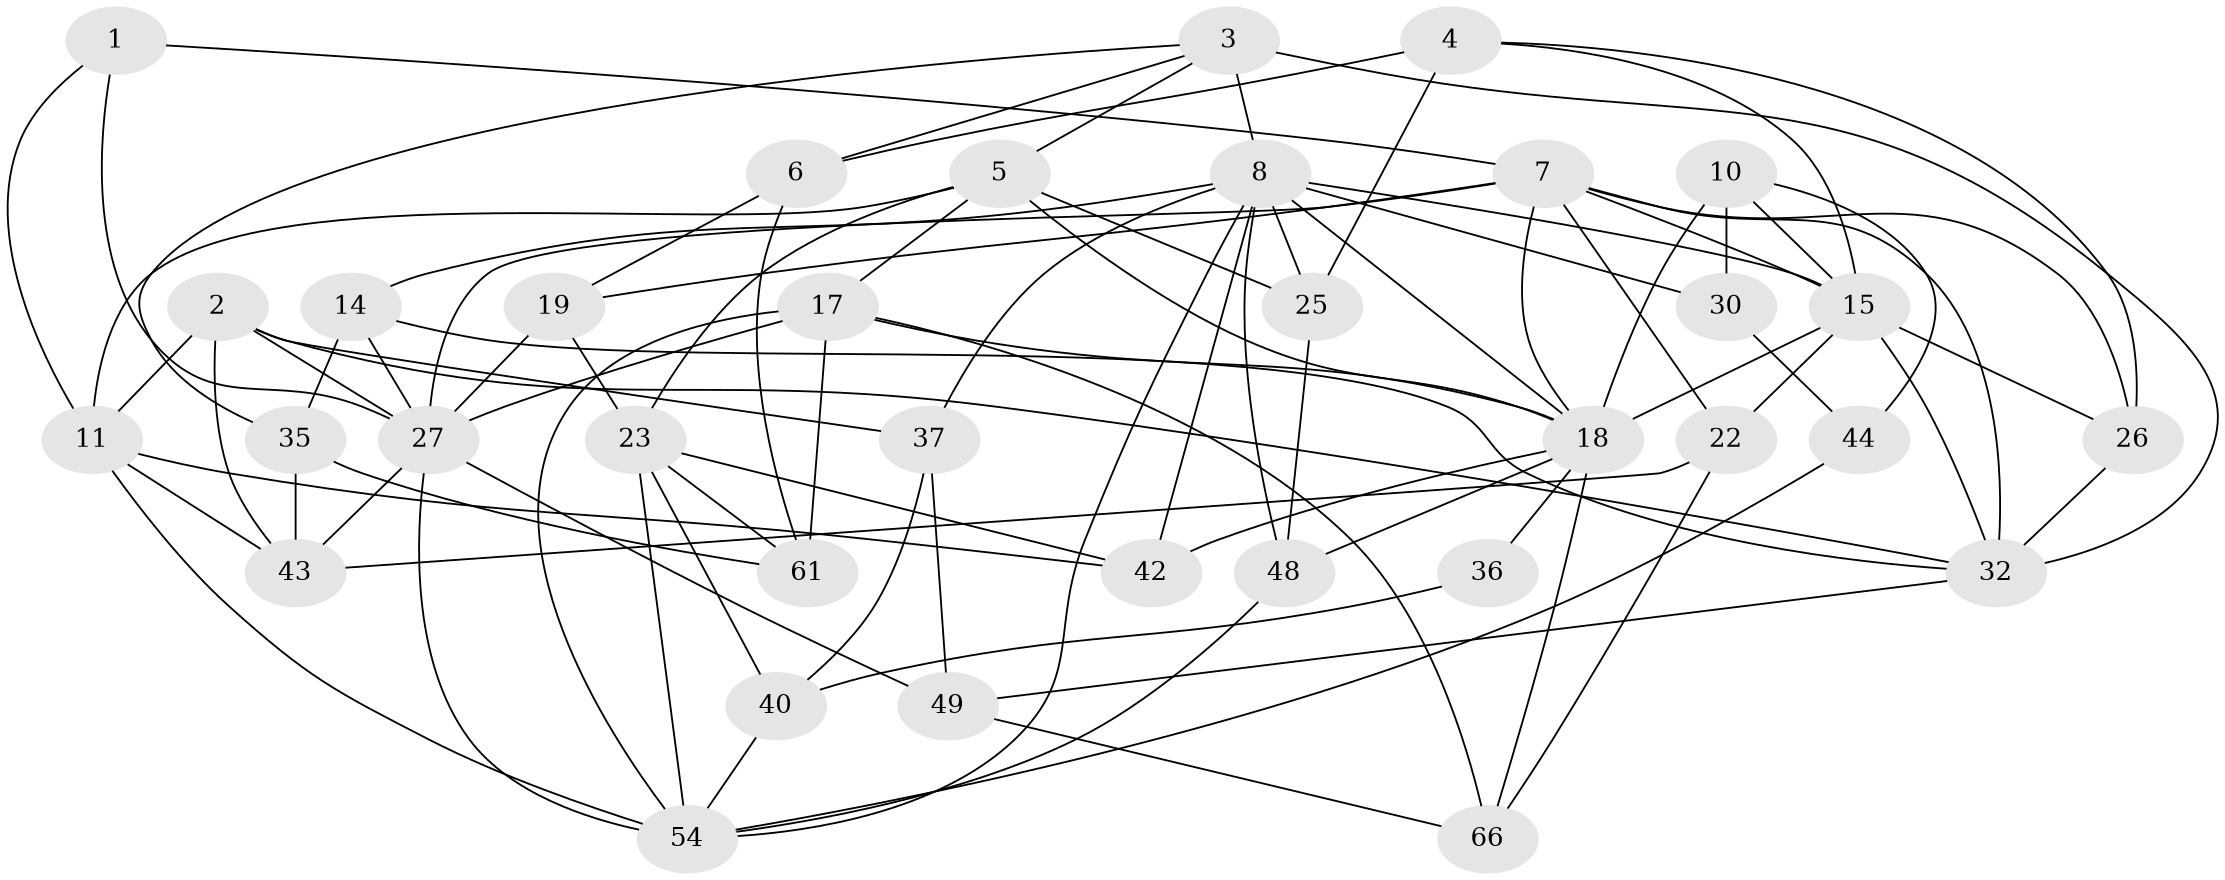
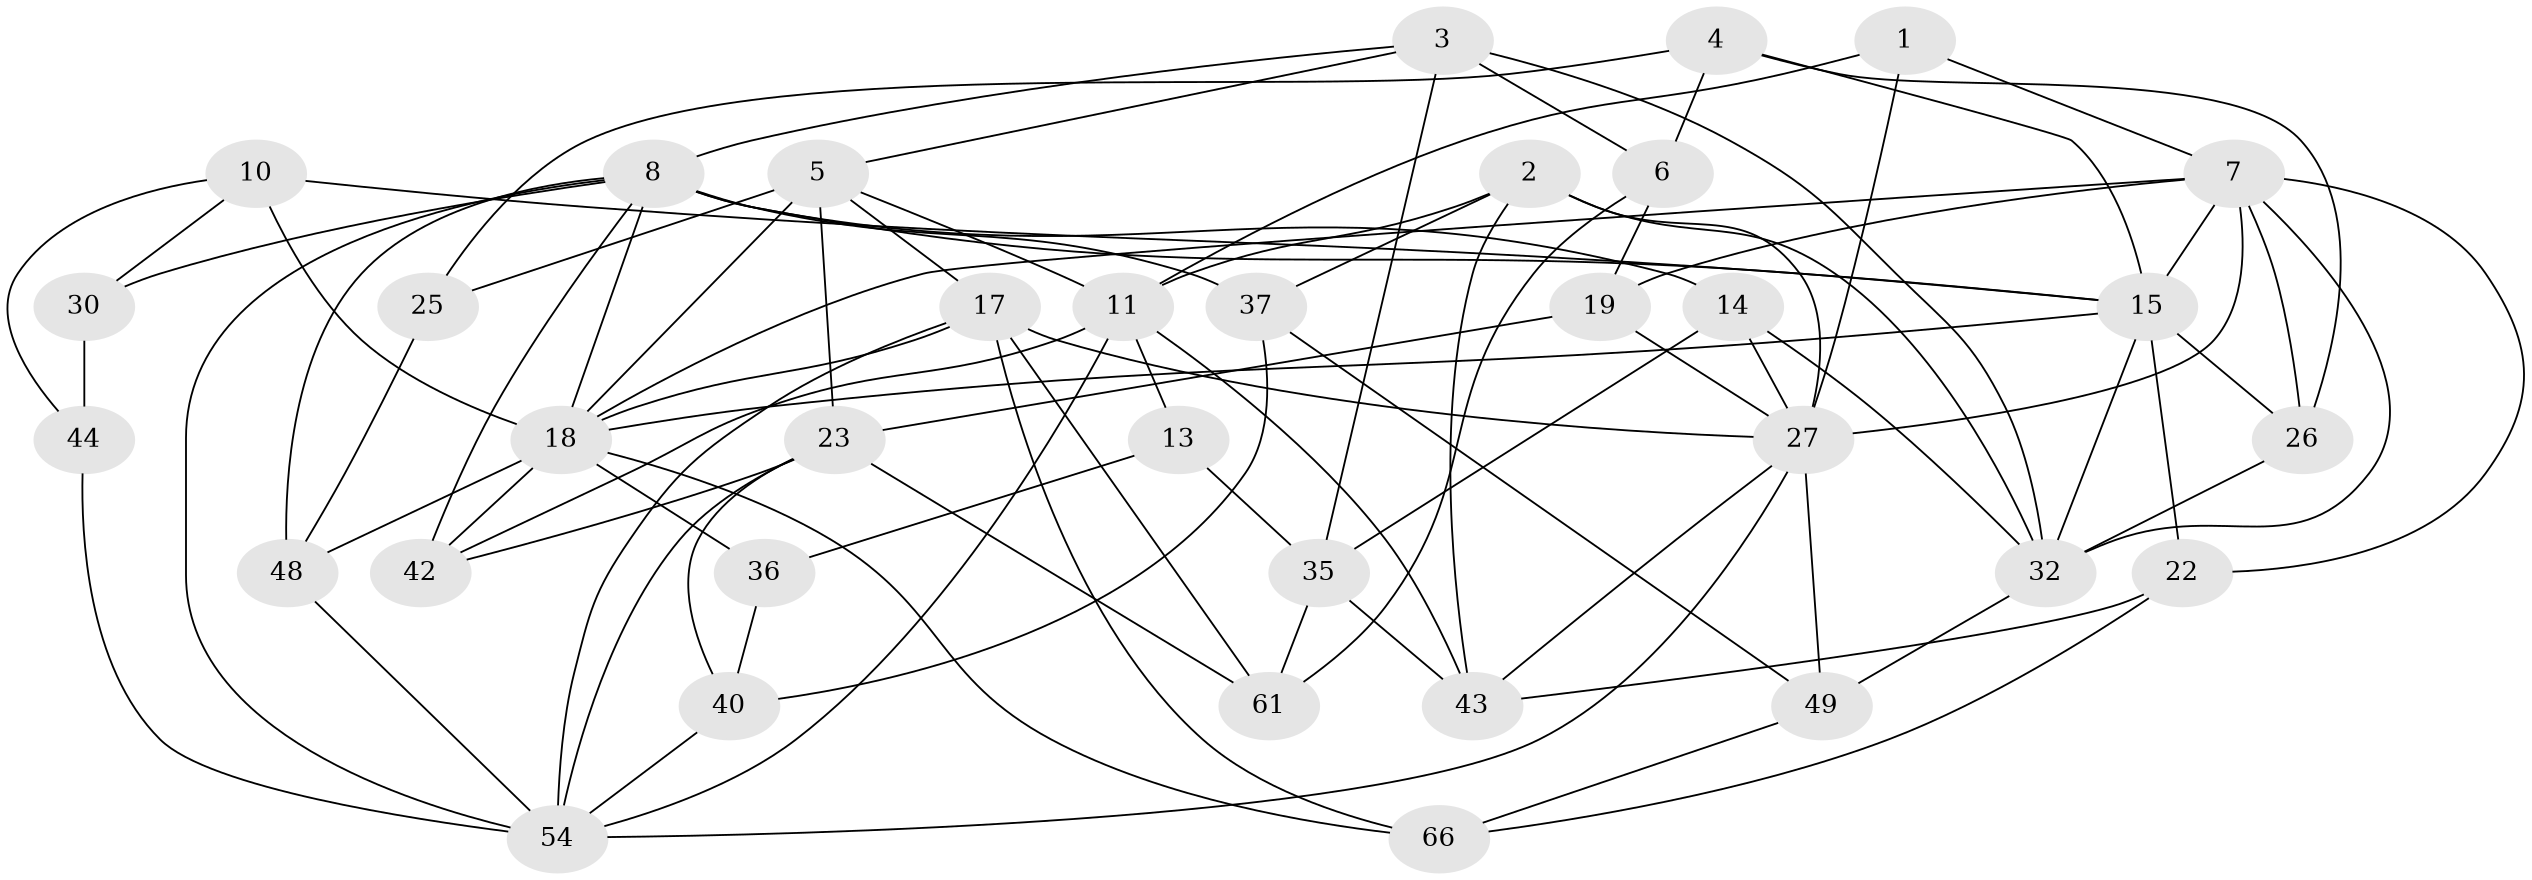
(1287, 240) -> none
none -> (1179, 440)
